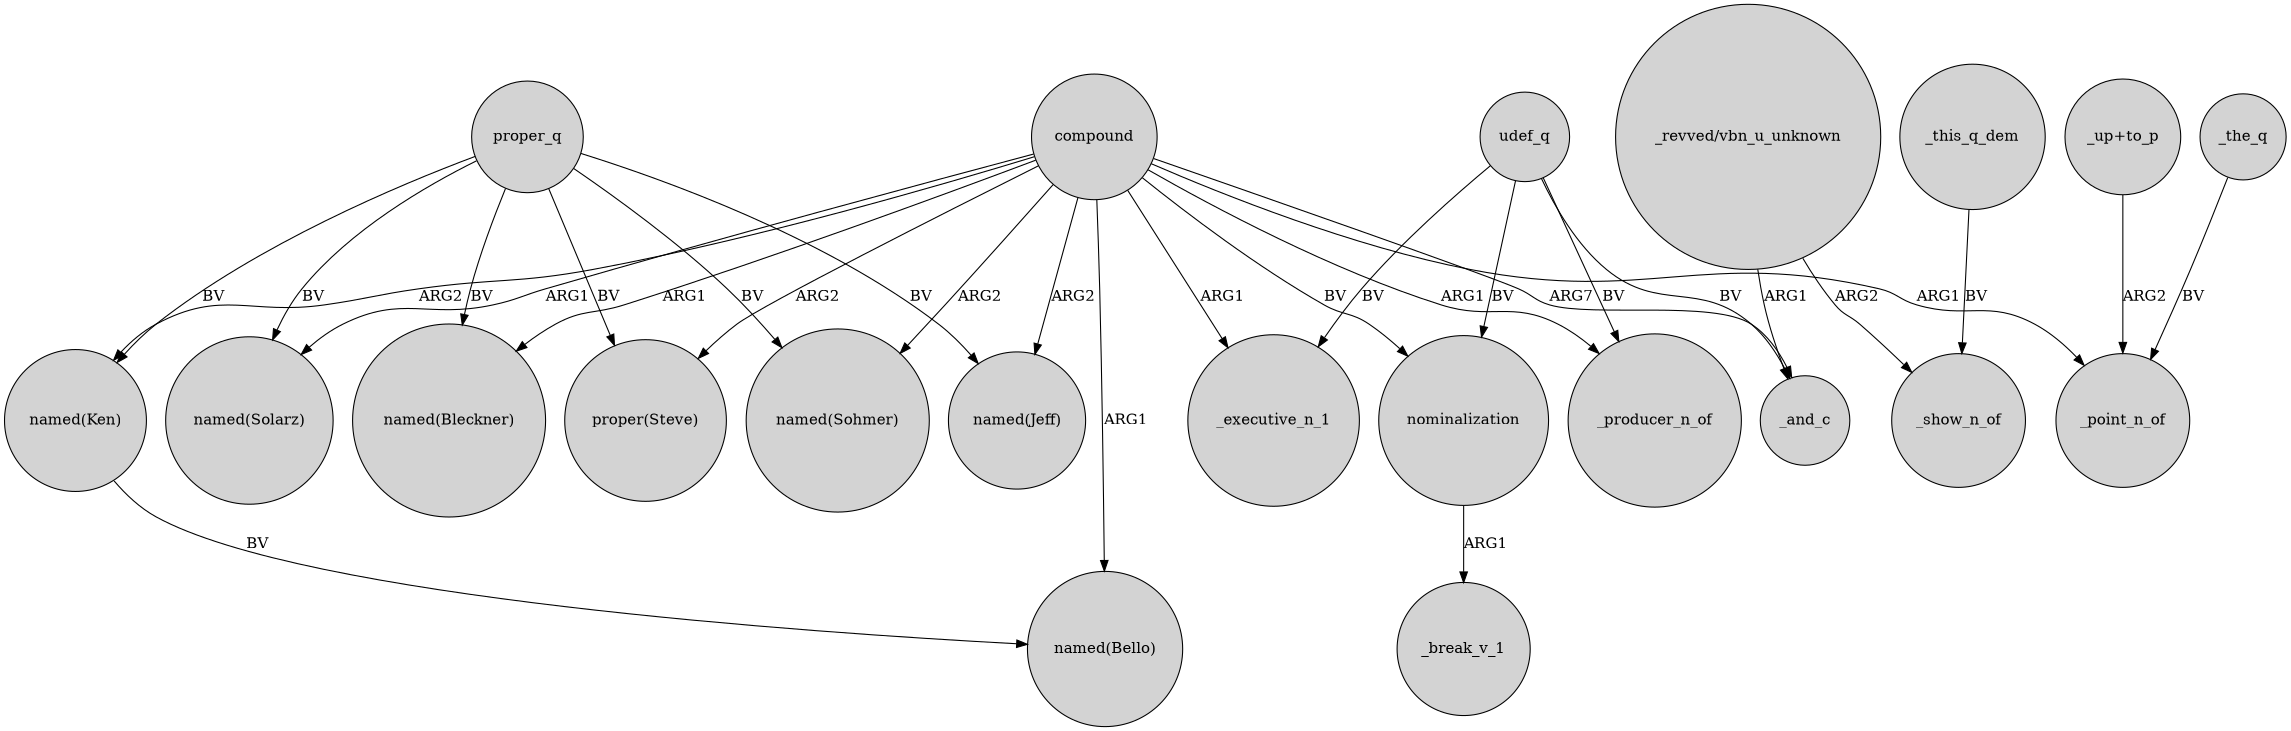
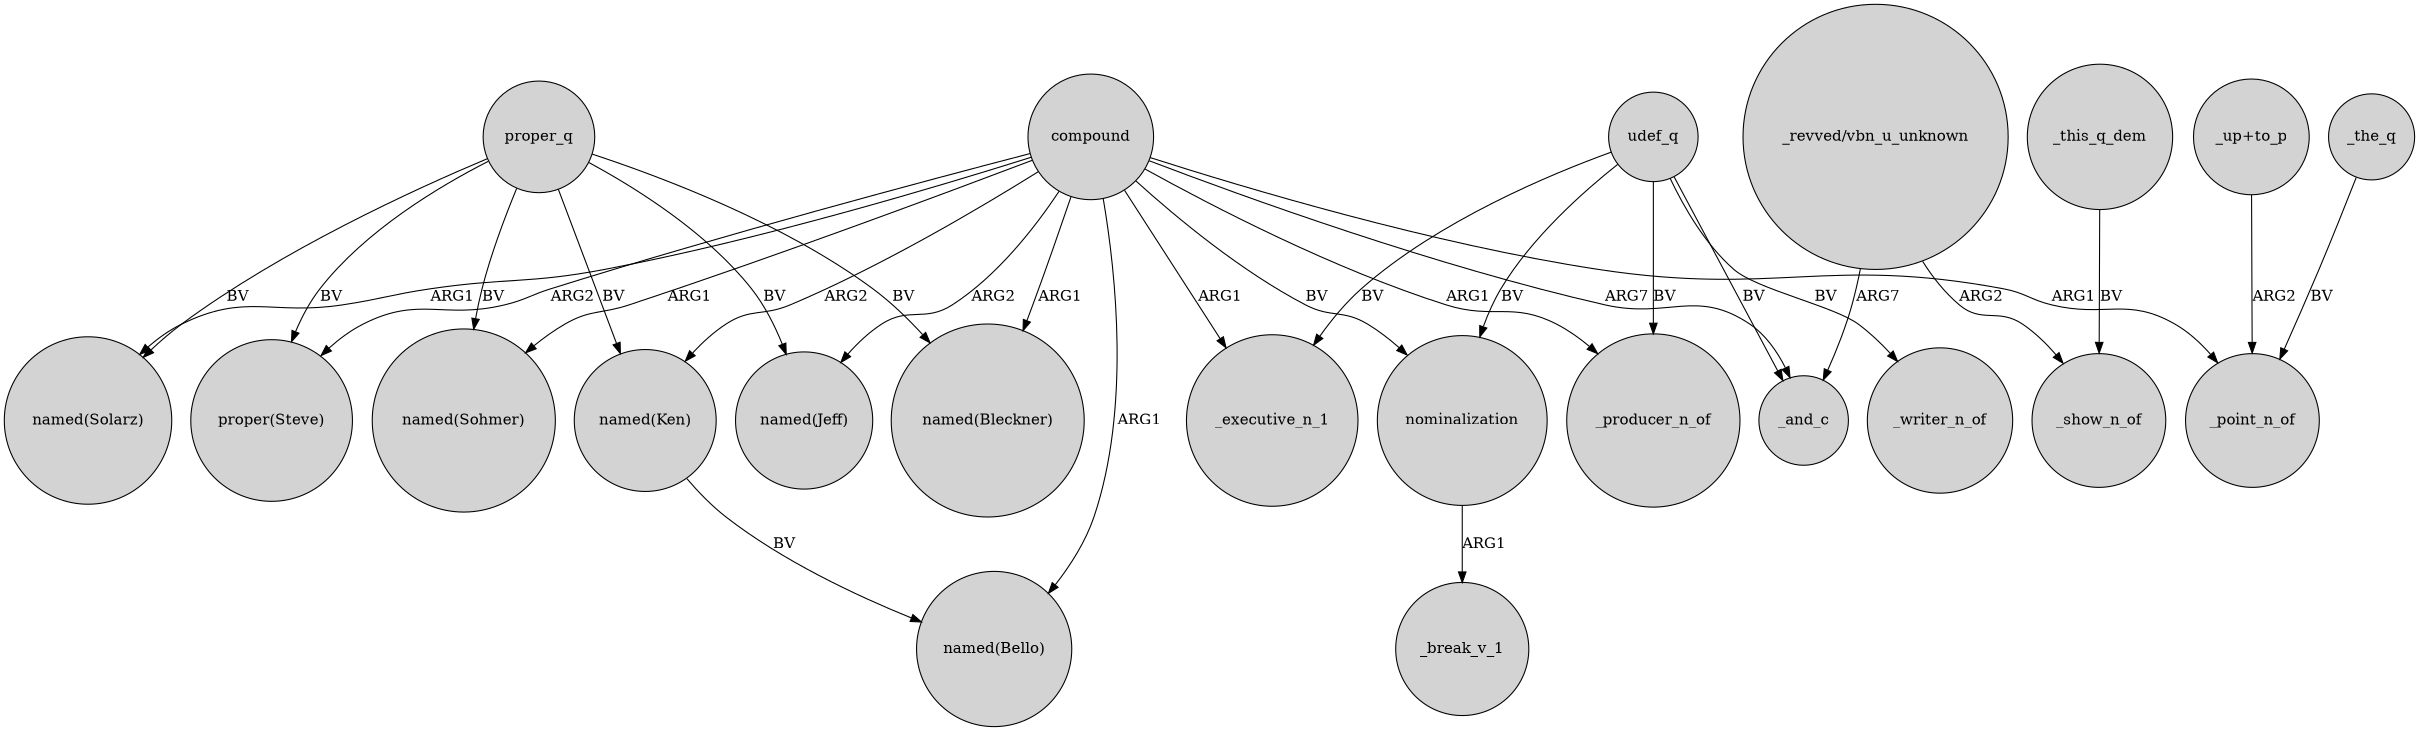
(980, 297) -> (690, 297)
(1786, 297) -> (1878, 297)
none -> (1940, 421)
